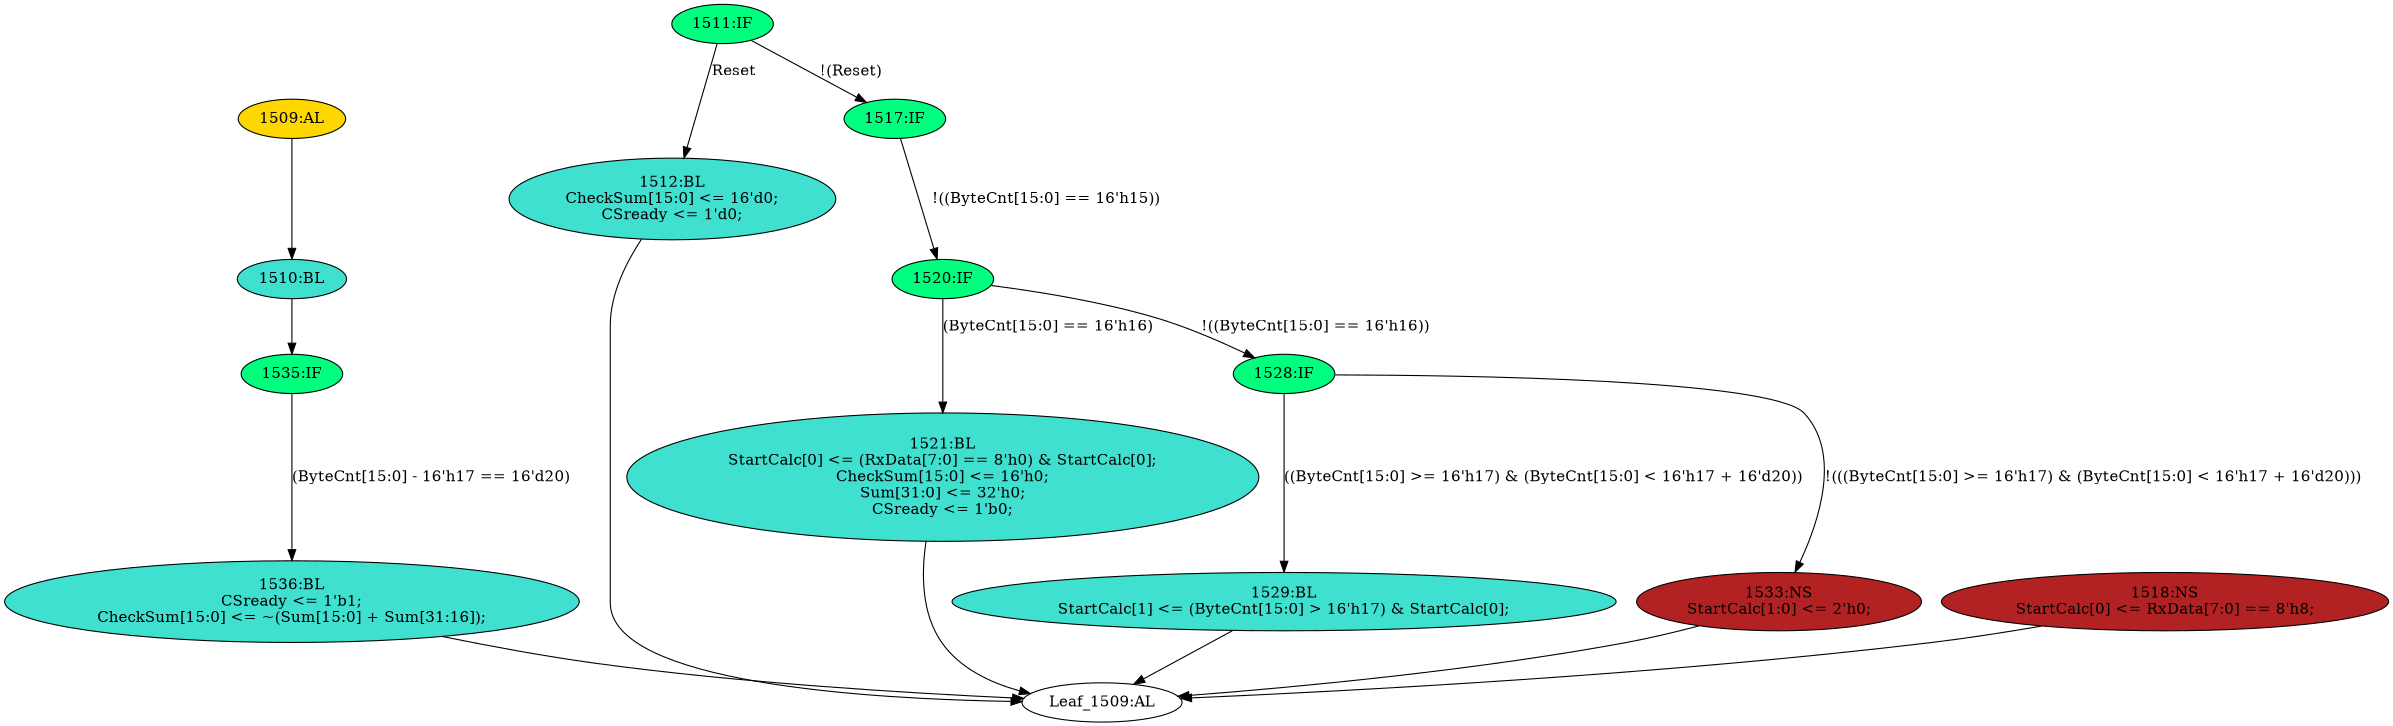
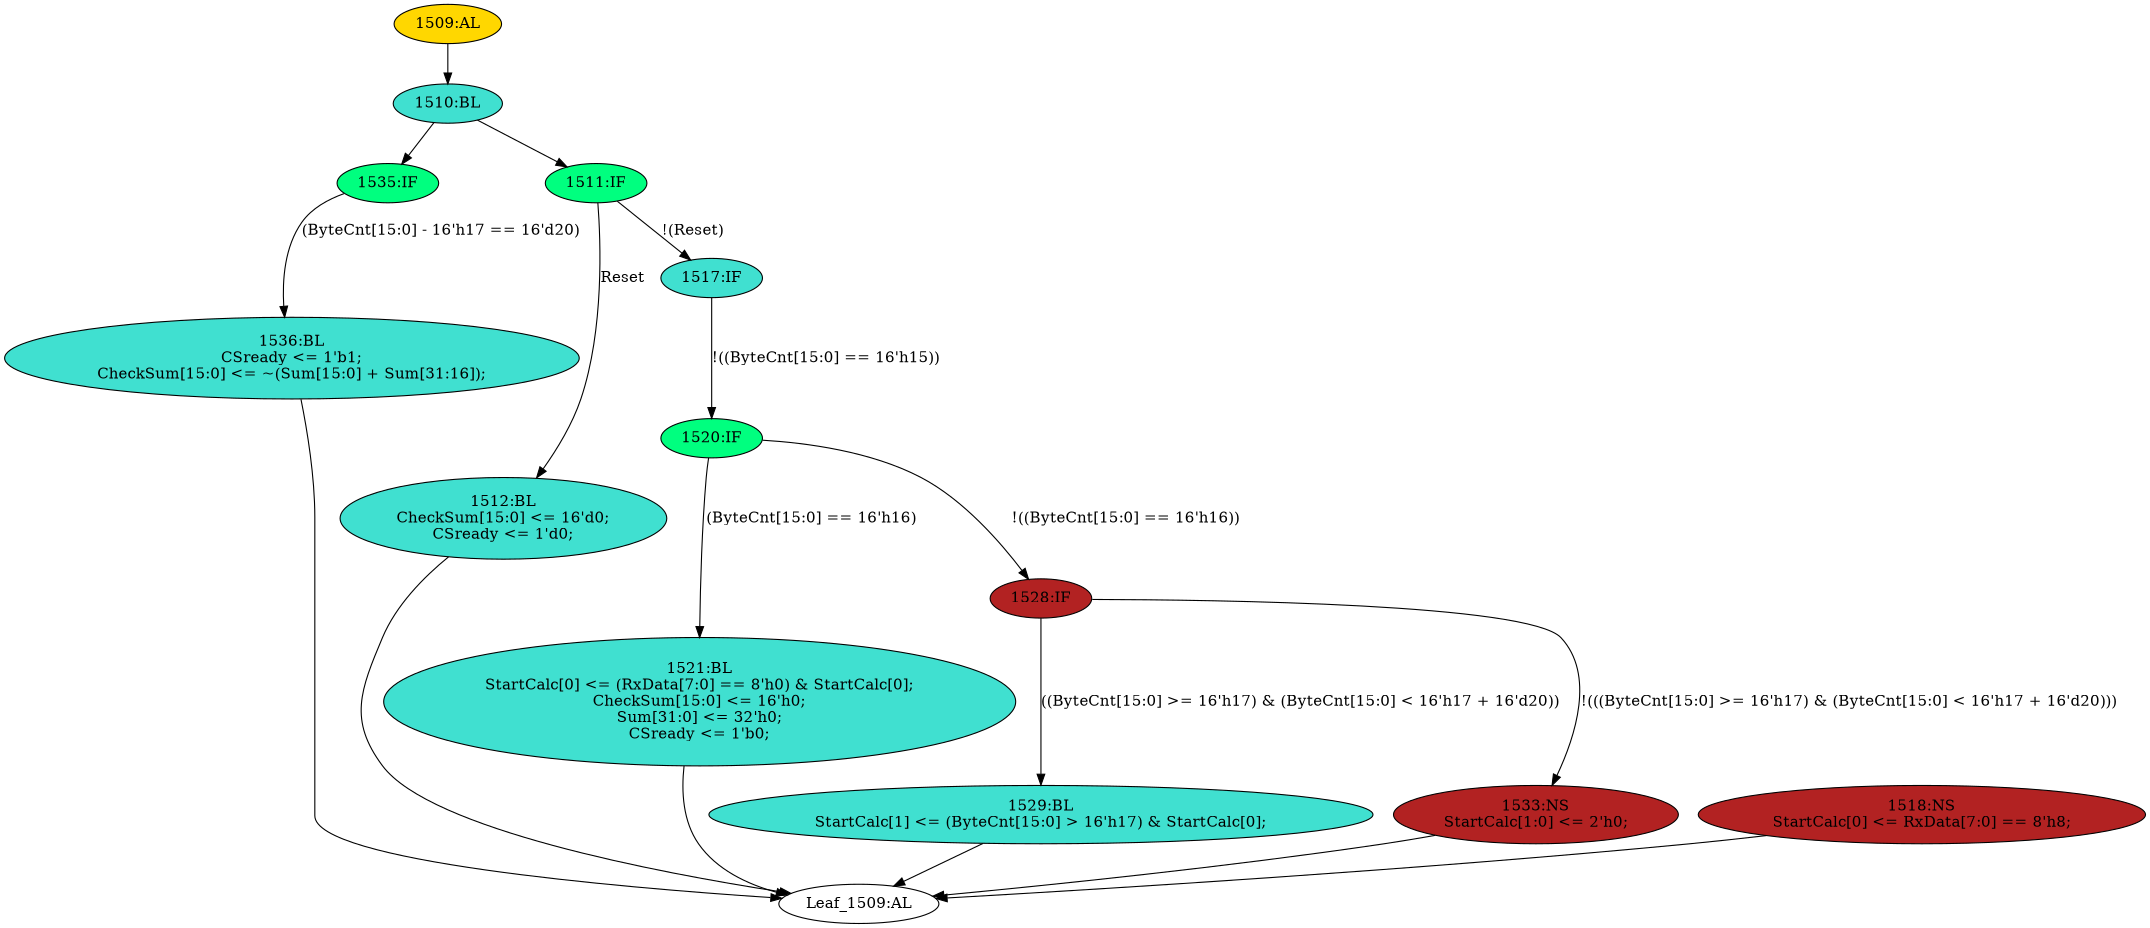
(895, 119) -> (712, 278)
none -> (517, 141)
(1284, 374) -> (1041, 598)
